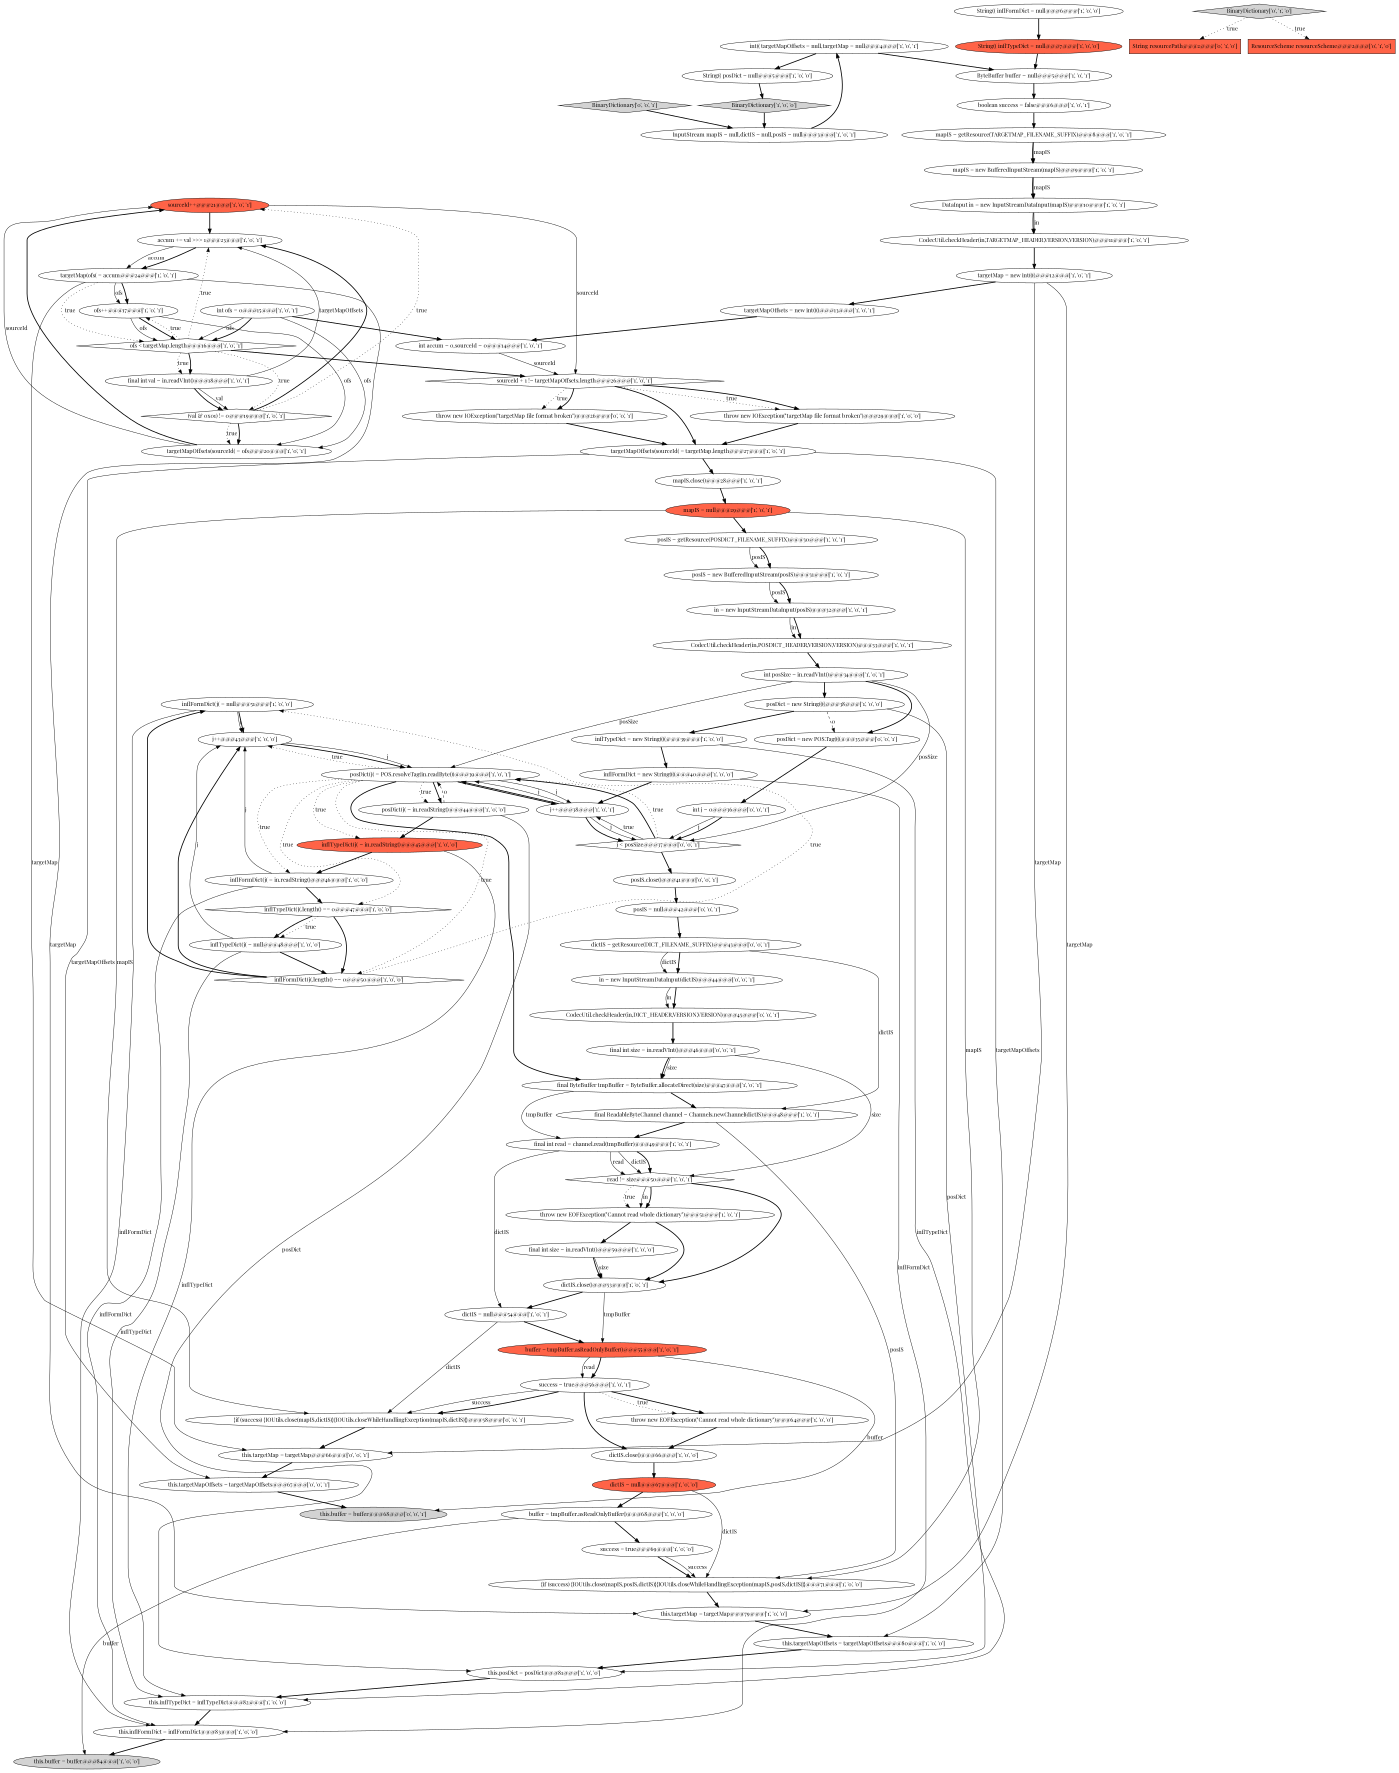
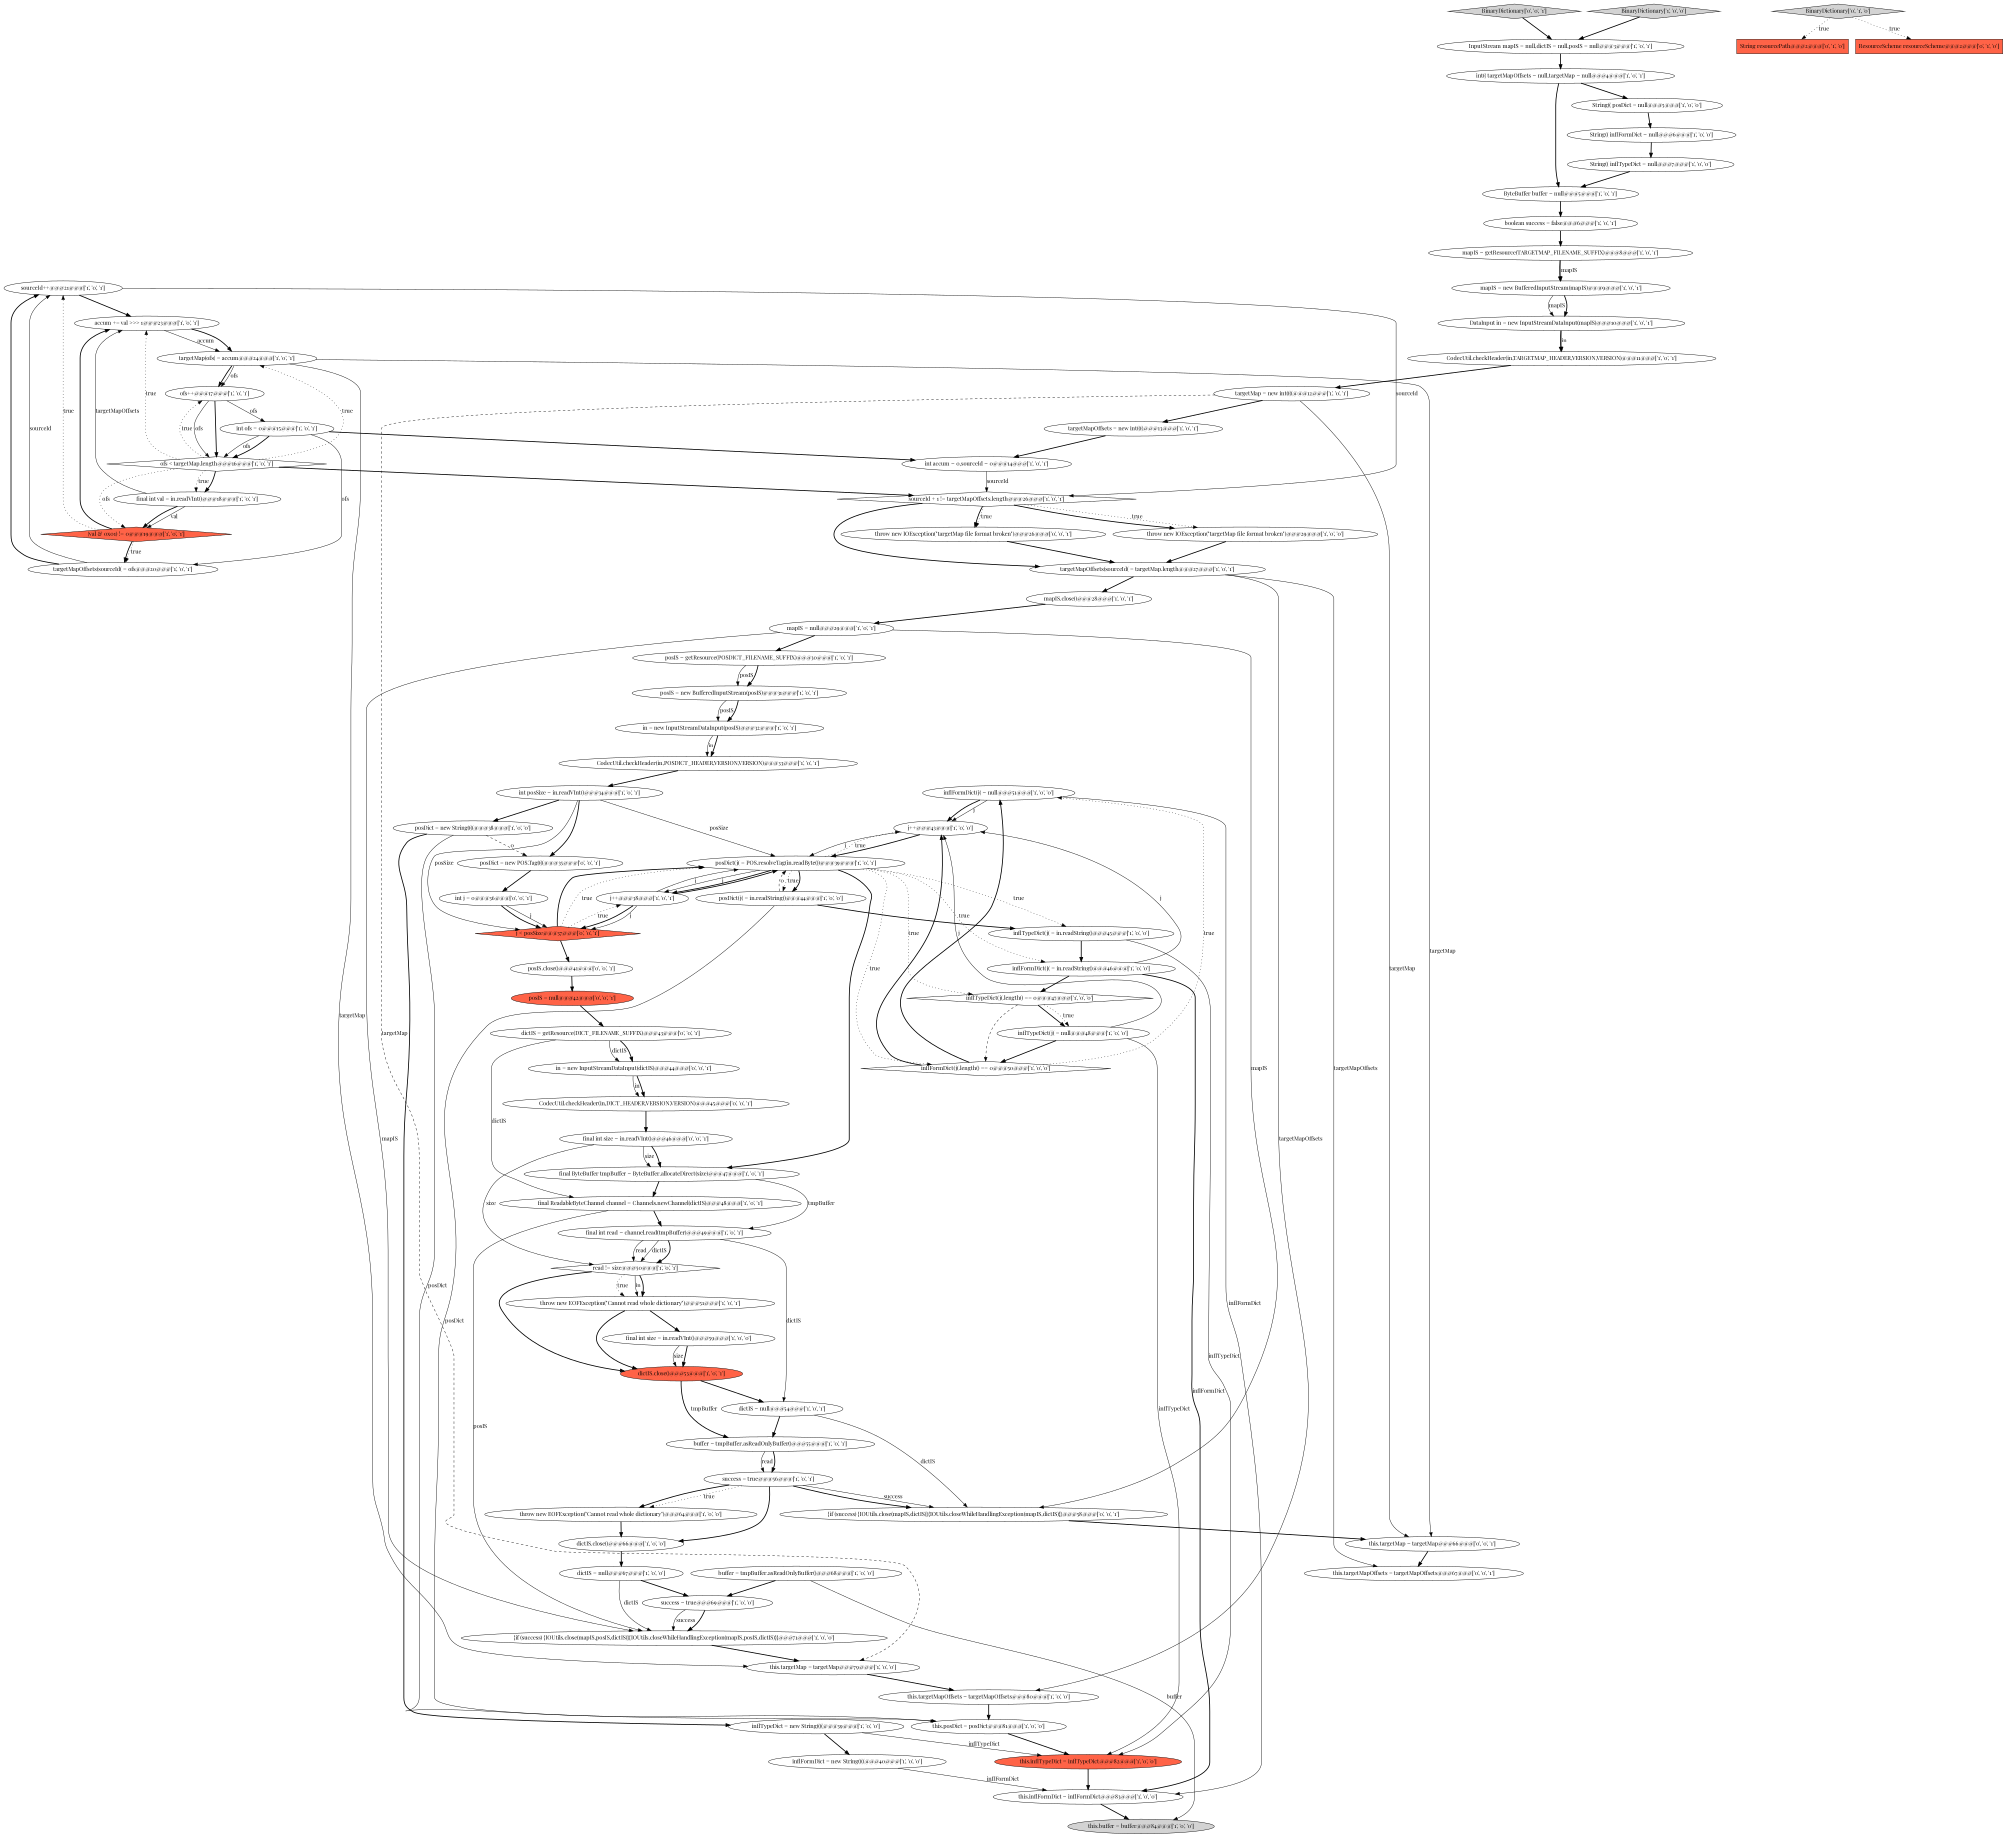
(1039, 46) -> (1651, 164)
(760, 89) -> (1649, 118)
(210, 205) -> (63, 288)
(74, 325) -> (343, 420)
(302, 340) -> (244, 410)
(284, 381) -> (106, 499)
(236, 416) -> (136, 534)
(728, 510) -> (831, 628)
(629, 791) -> none
(621, 830) -> (592, 915)
(390, 845) -> (1081, 934)
(658, 845) -> (558, 934)
(677, 910) -> (572, 998)
(346, 942) -> (994, 1026)
(1067, 1011) -> (382, 861)
(605, 1285) -> (682, 1374)
(127, 1299) -> (1192, 1387)
(603, 1316) -> (691, 1417)
(602, 1350) -> (770, 1444)
(654, 1485) -> (621, 1573)
(628, 1501) -> (662, 1588)
(373, 1514) -> none
(217, 1703) -> (1088, 1762)
